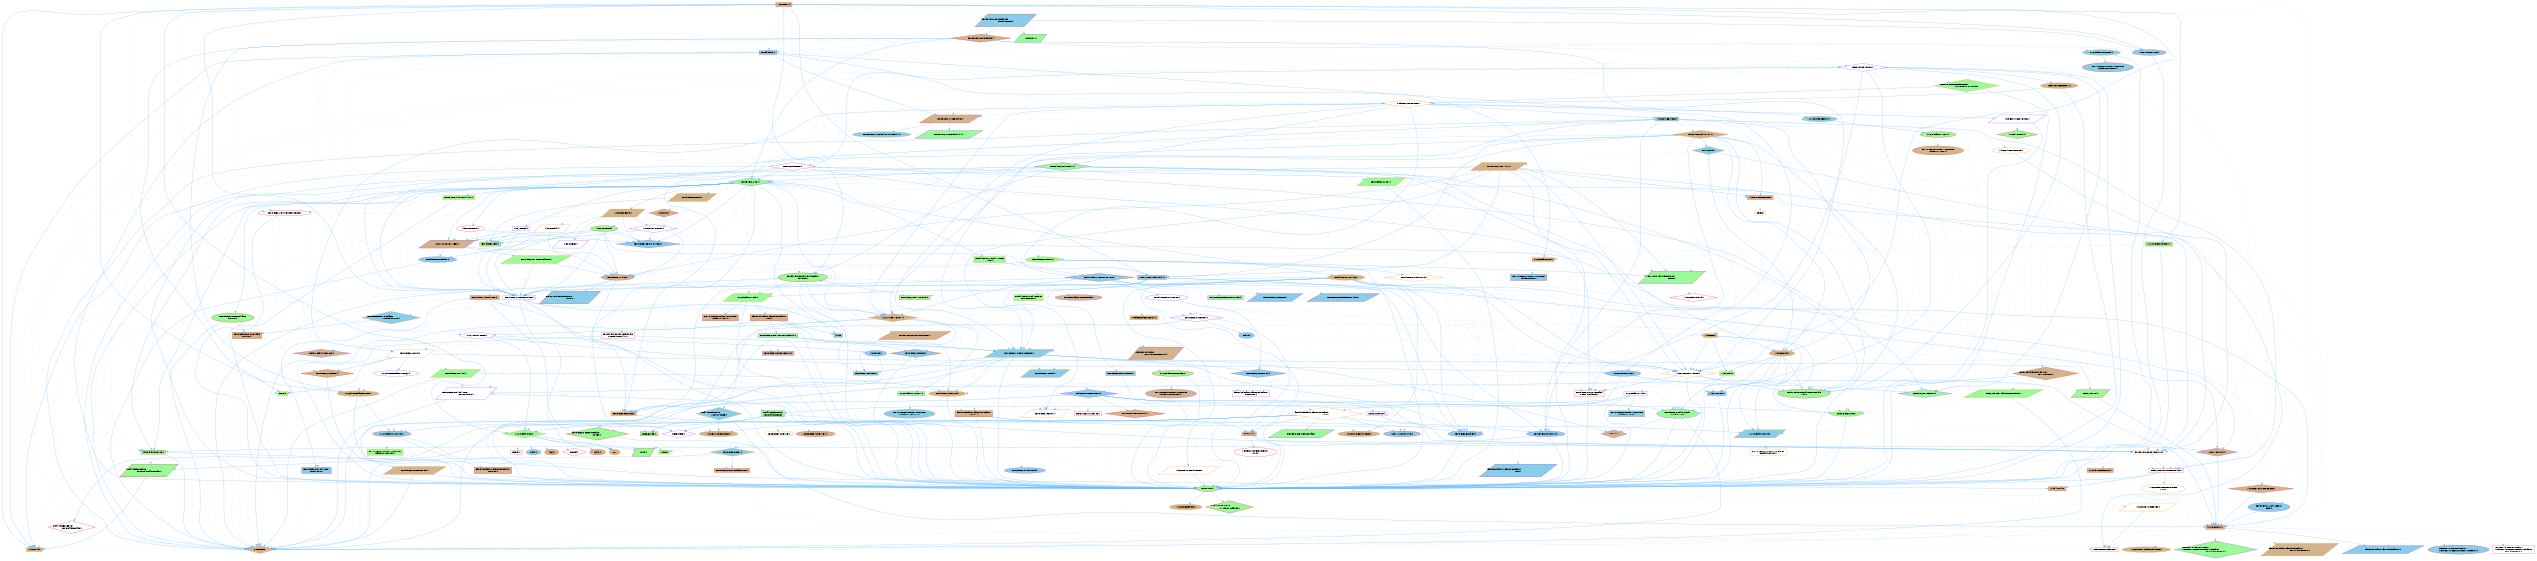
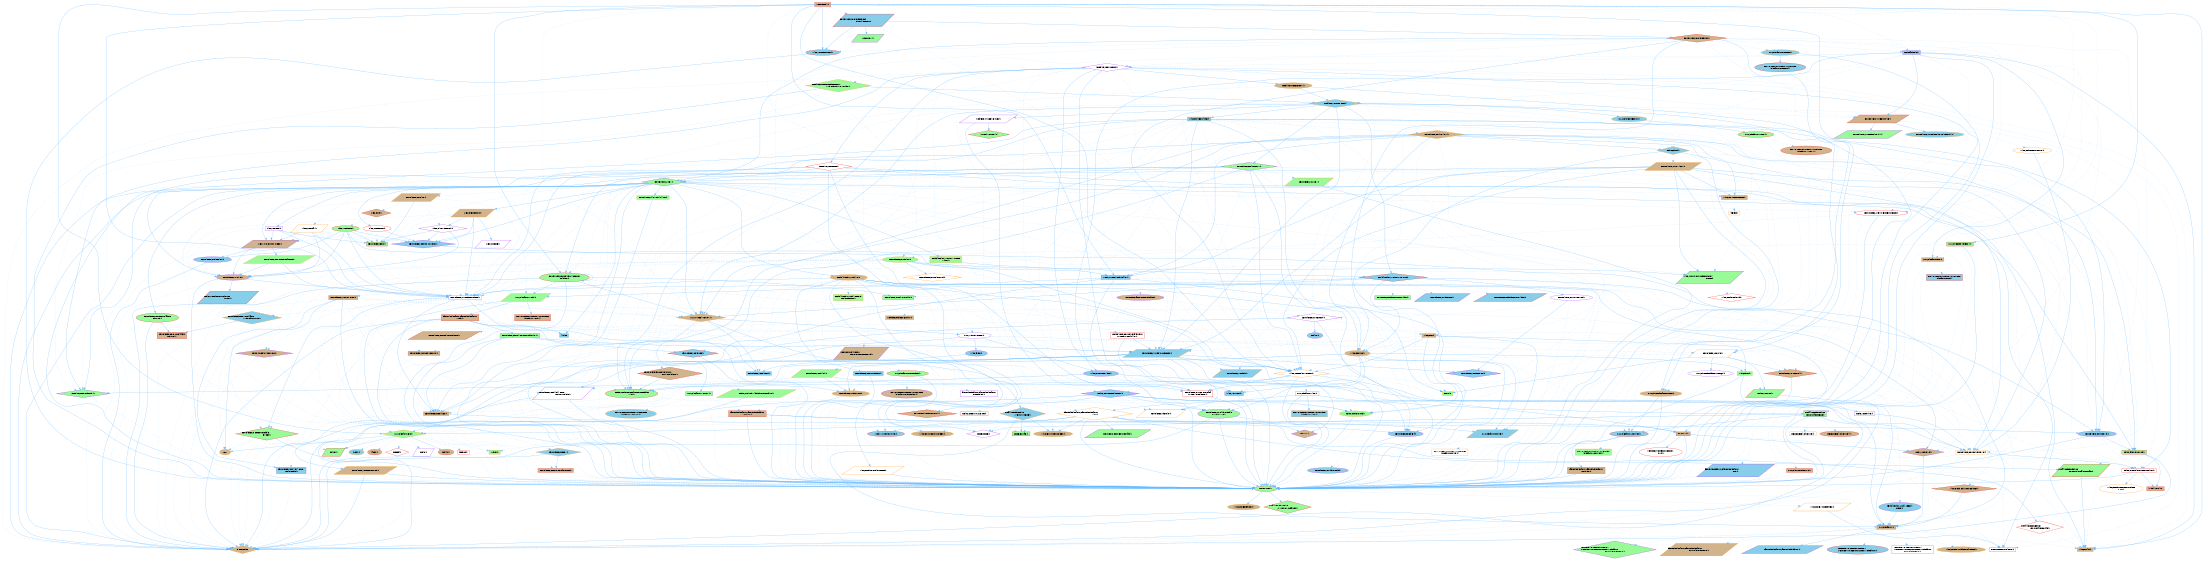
(1408, 103) -> (1335, 103)
(1912, 342) -> (1630, 291)
none -> (424, 452)
